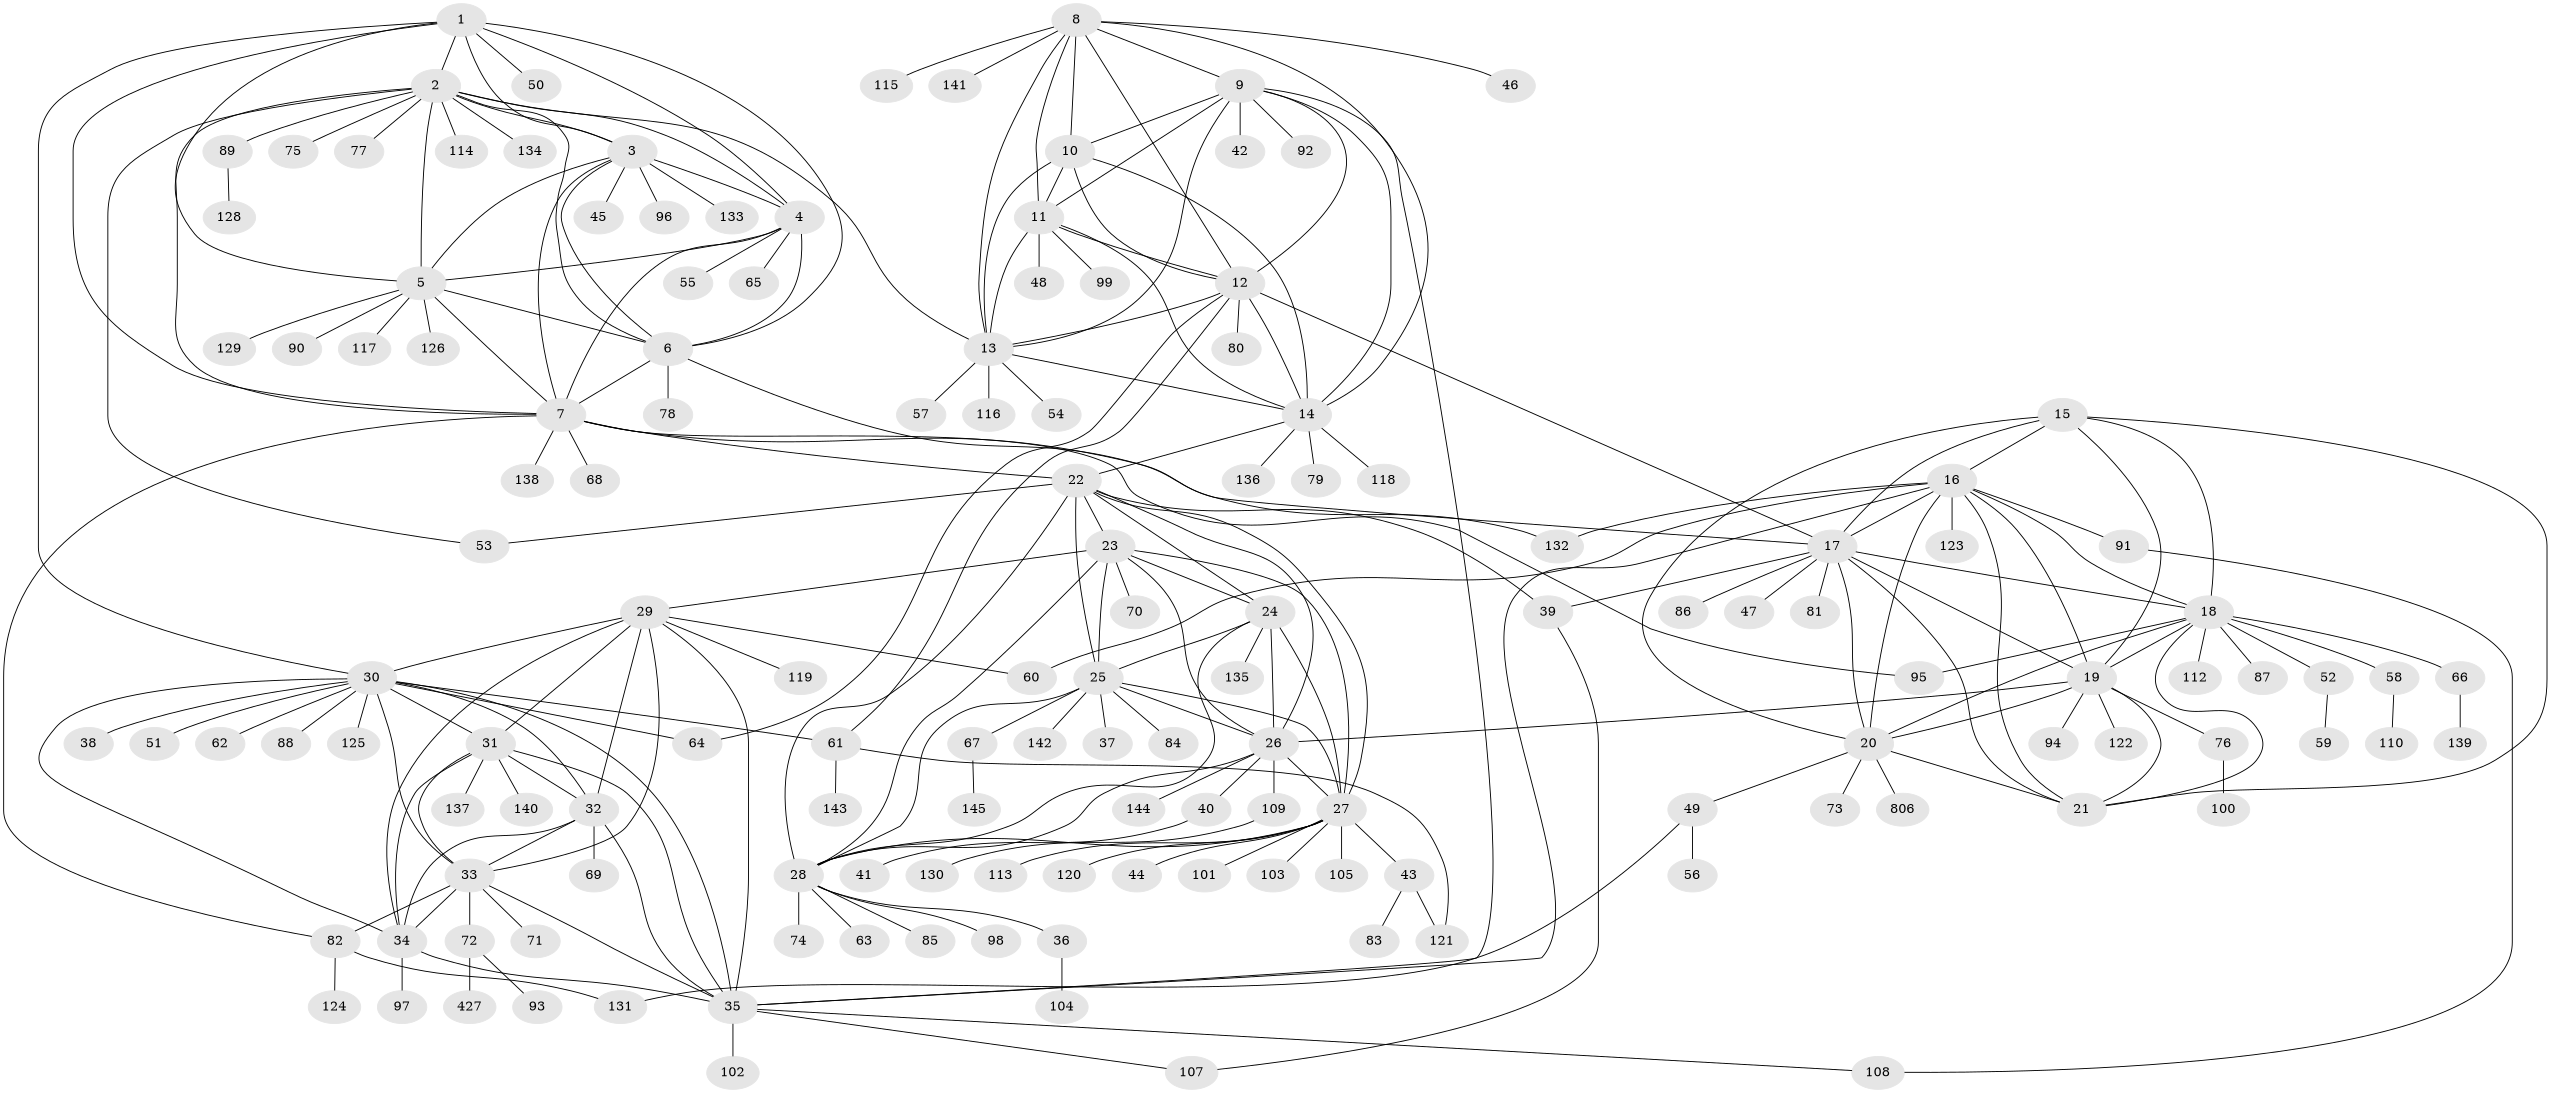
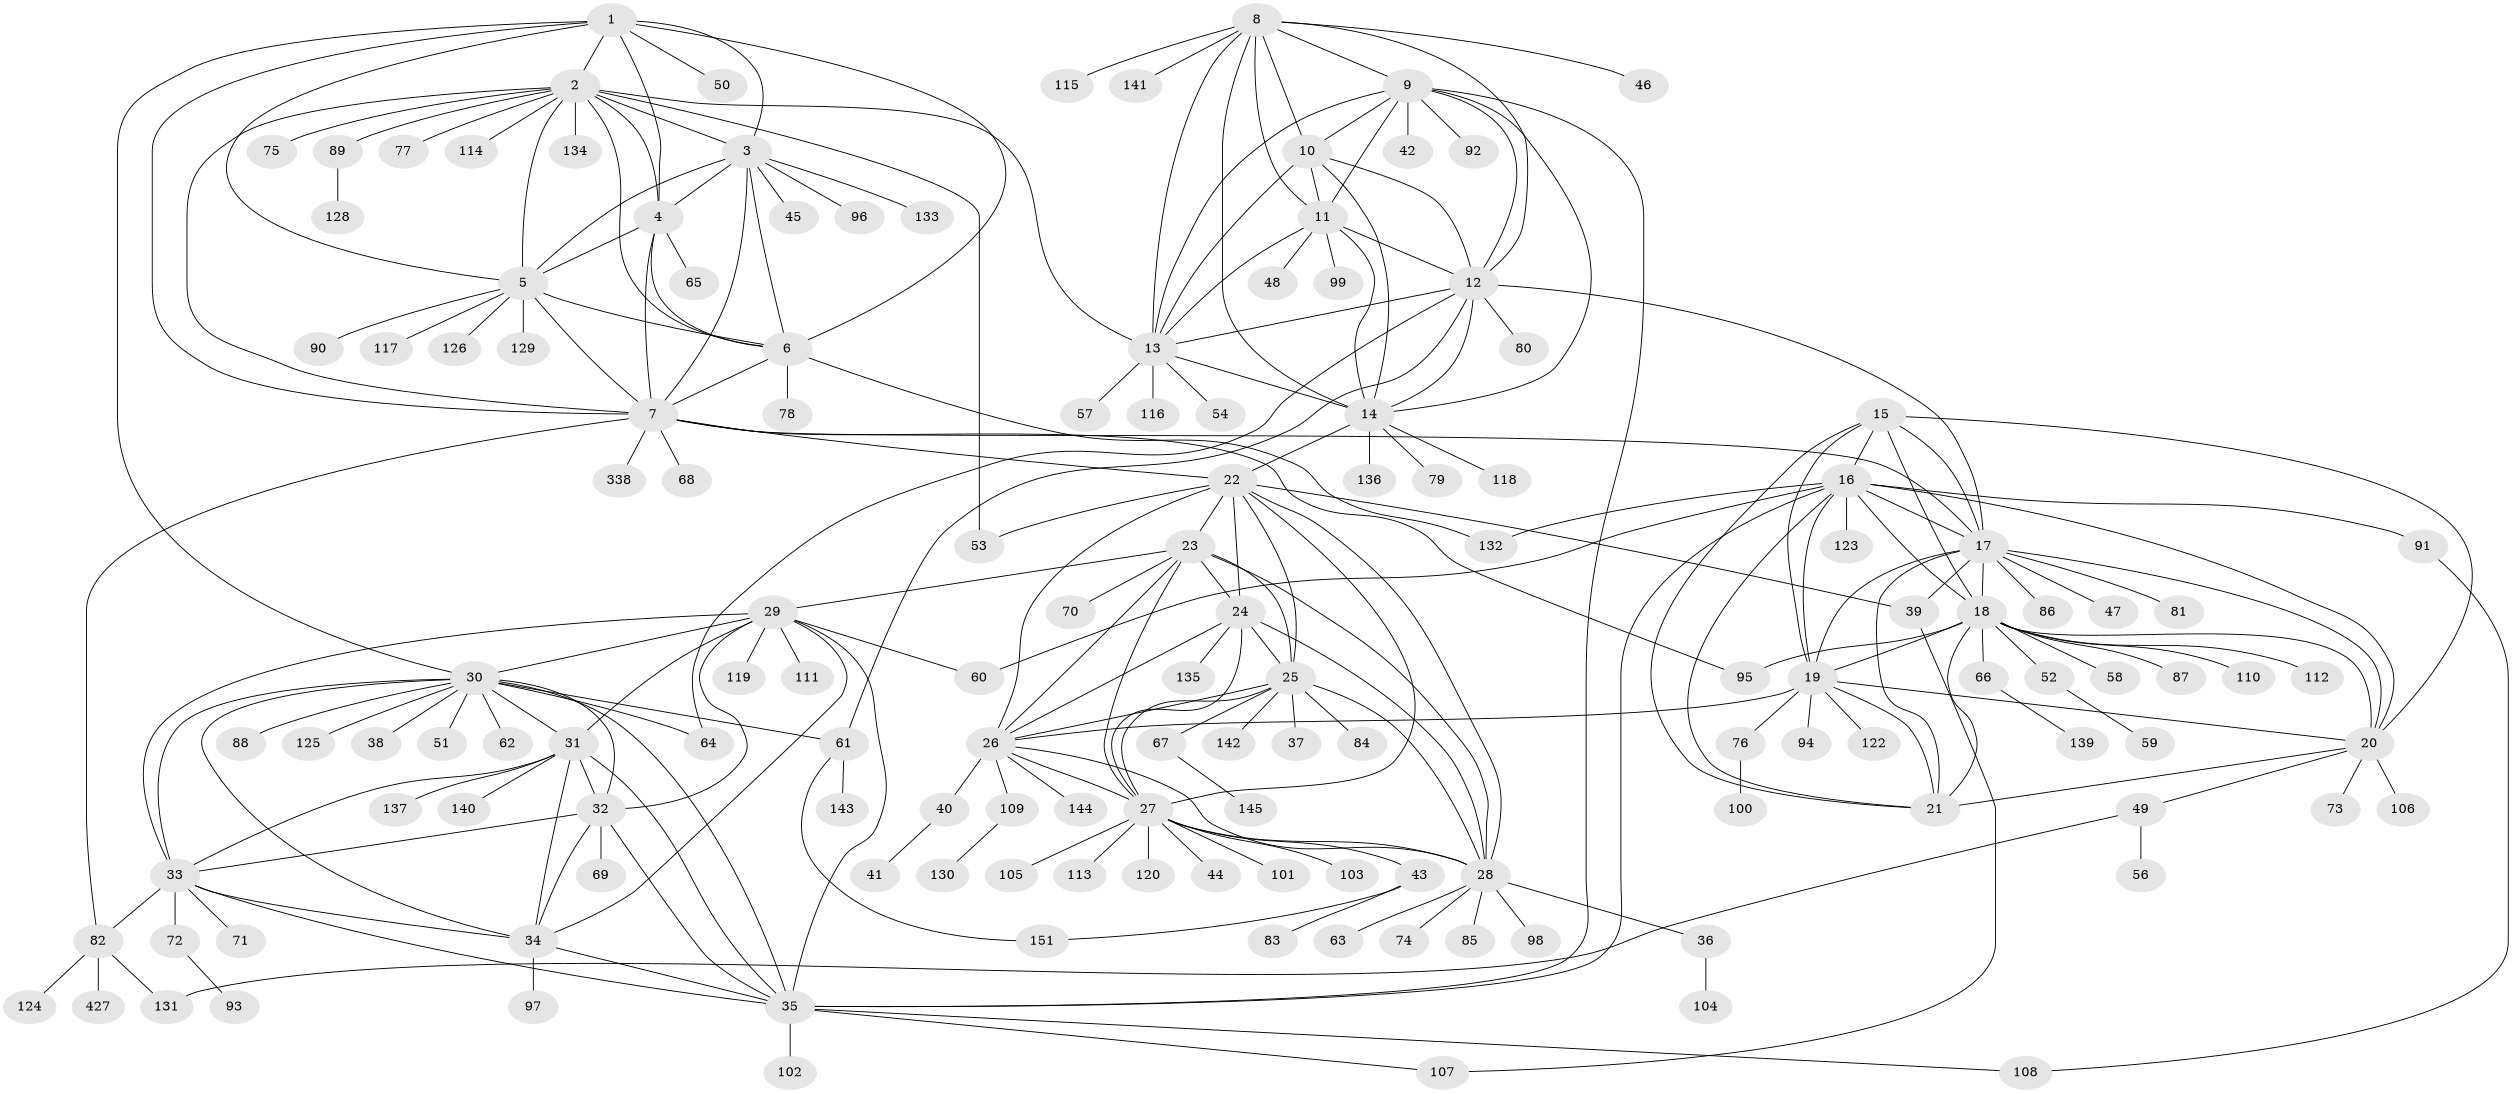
(688, 283) -> none
(527, 481) -> (619, 481)
none -> (808, 678)
(2393, 711) -> (2173, 652)
(1903, 810) -> (2403, 810)
(1442, 941) -> (1042, 941)
(470, 982) -> (98, 974)
